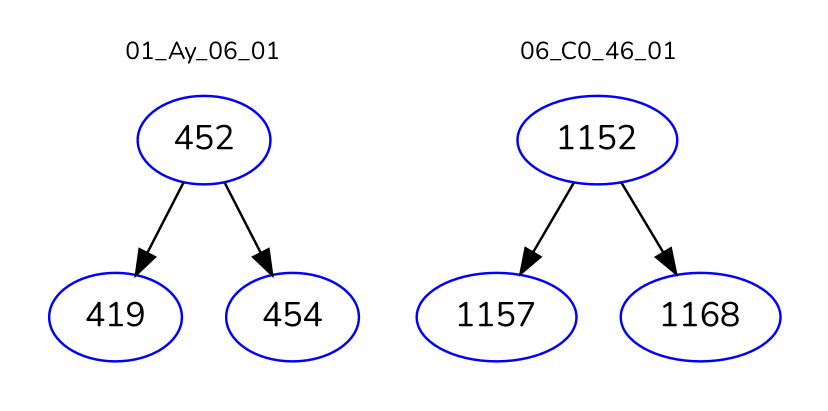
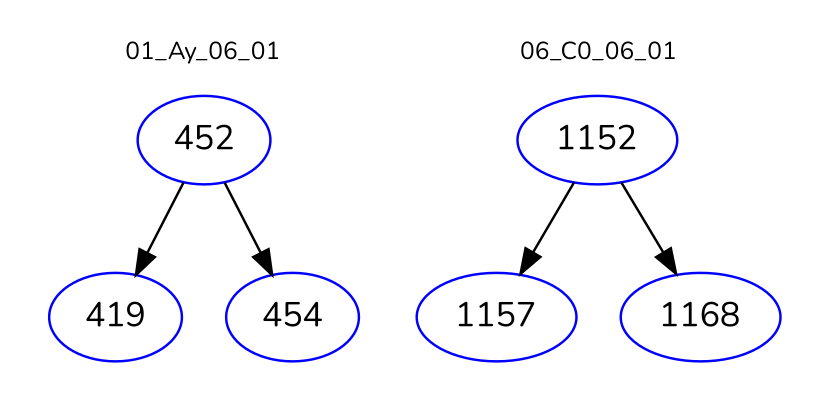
(599, 53) -> (599, 53)
